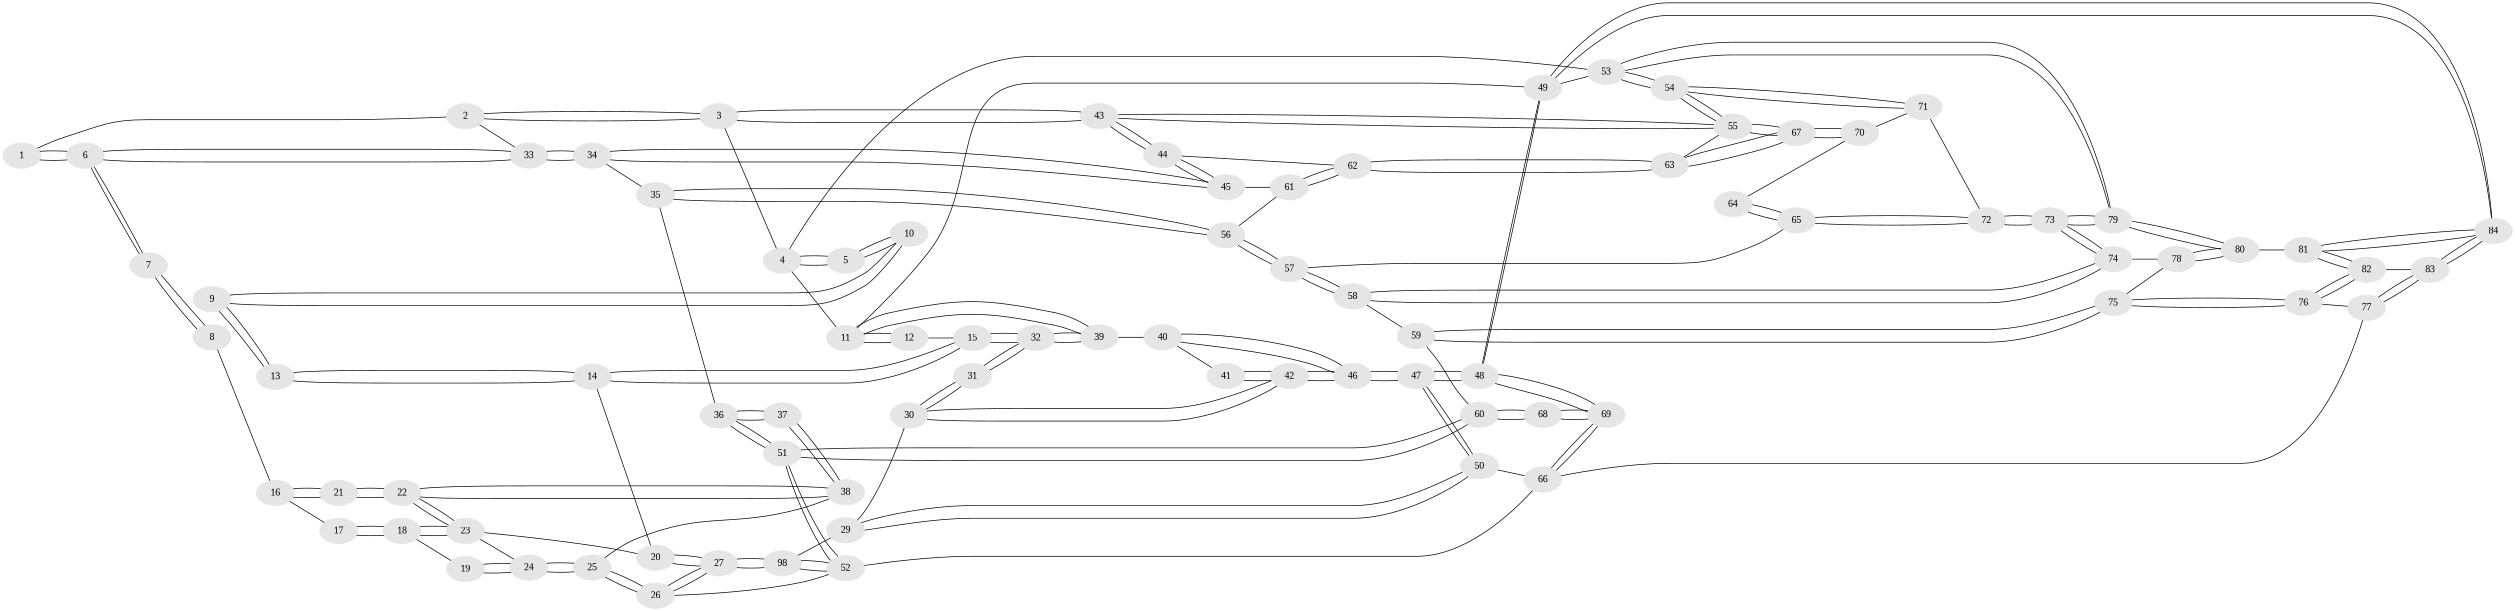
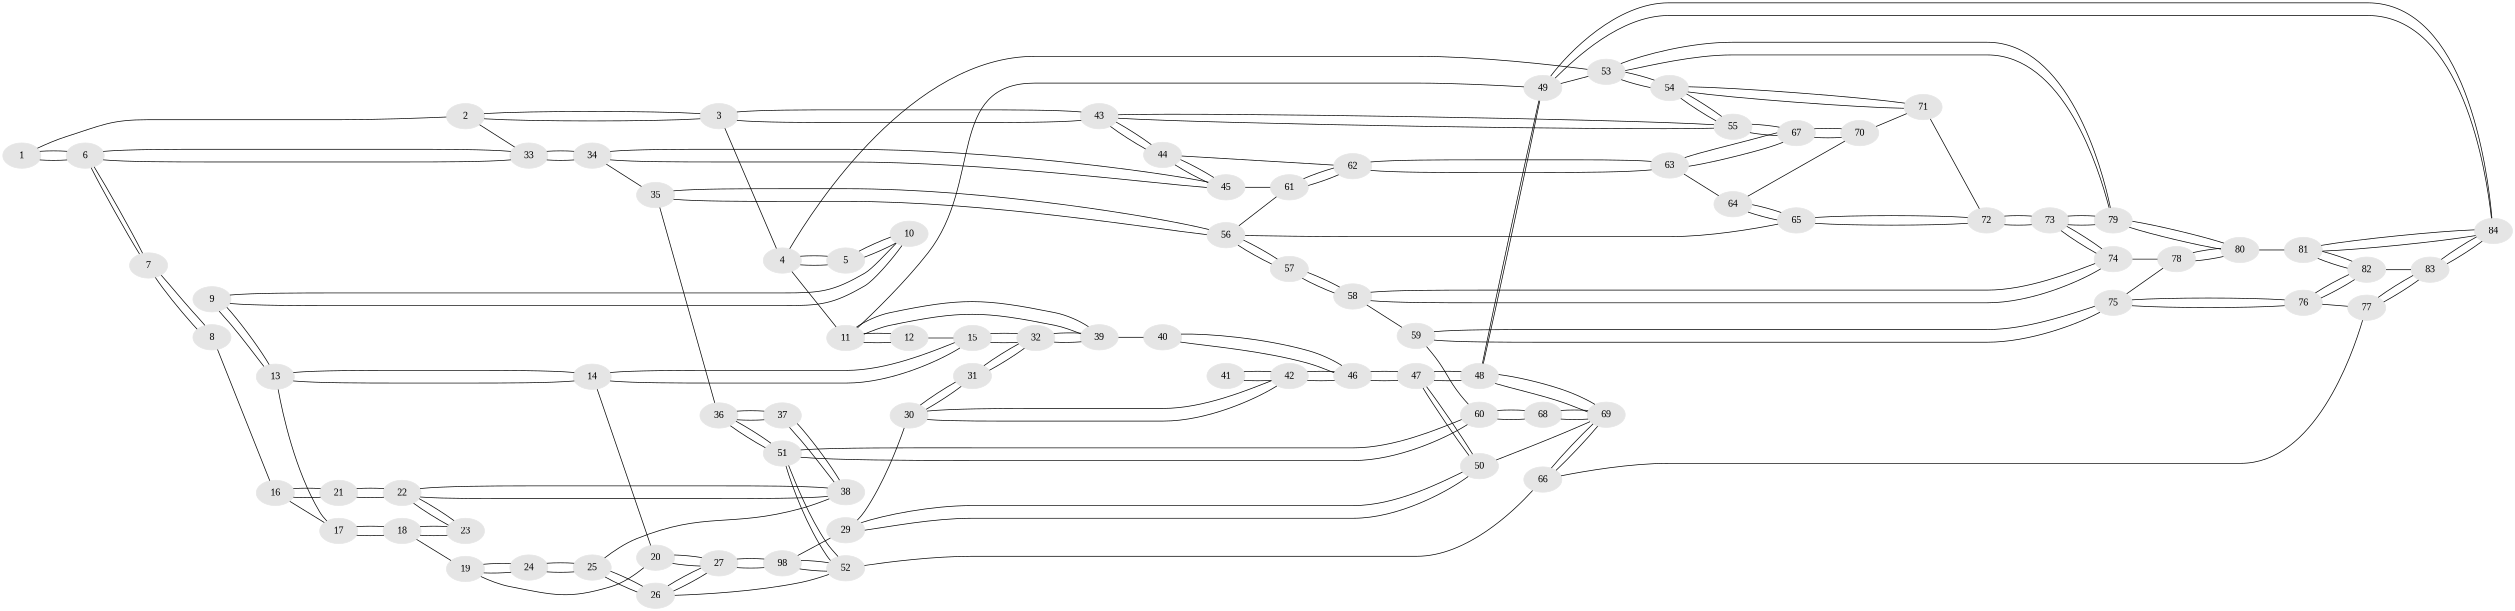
(1701, 146) -> (1701, 185)
(1549, 263) -> (1499, 237)
(1194, 357) -> none
none -> (296, 458)
(1511, 473) -> (1543, 441)
(561, 541) -> (564, 595)
(497, 549) -> none
